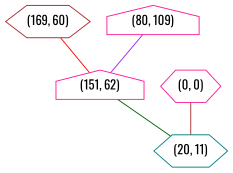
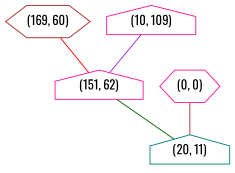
(153, 22) -> (151, 22)
(191, 151) -> (190, 151)
